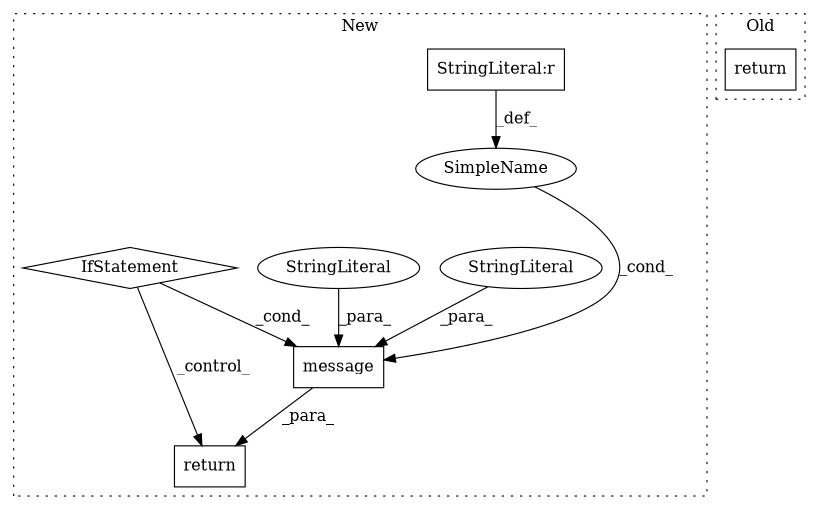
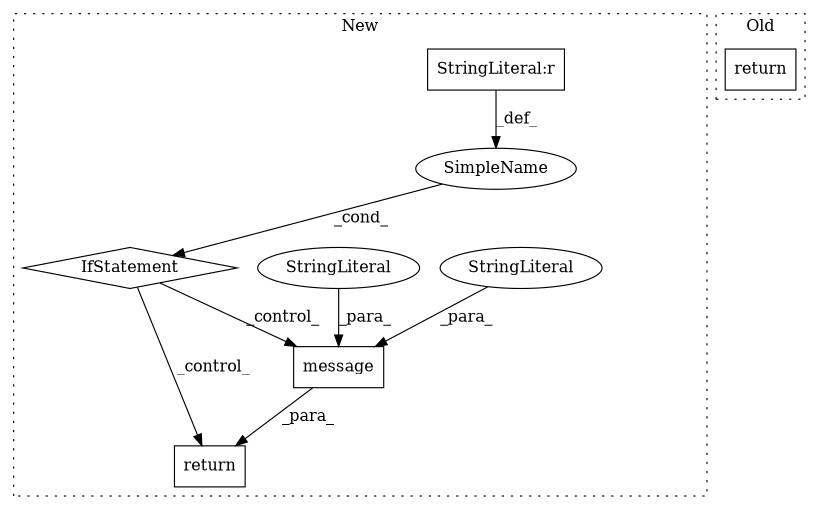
(577, 313) -> (313, 218)
(283, 318) -> (283, 318)
